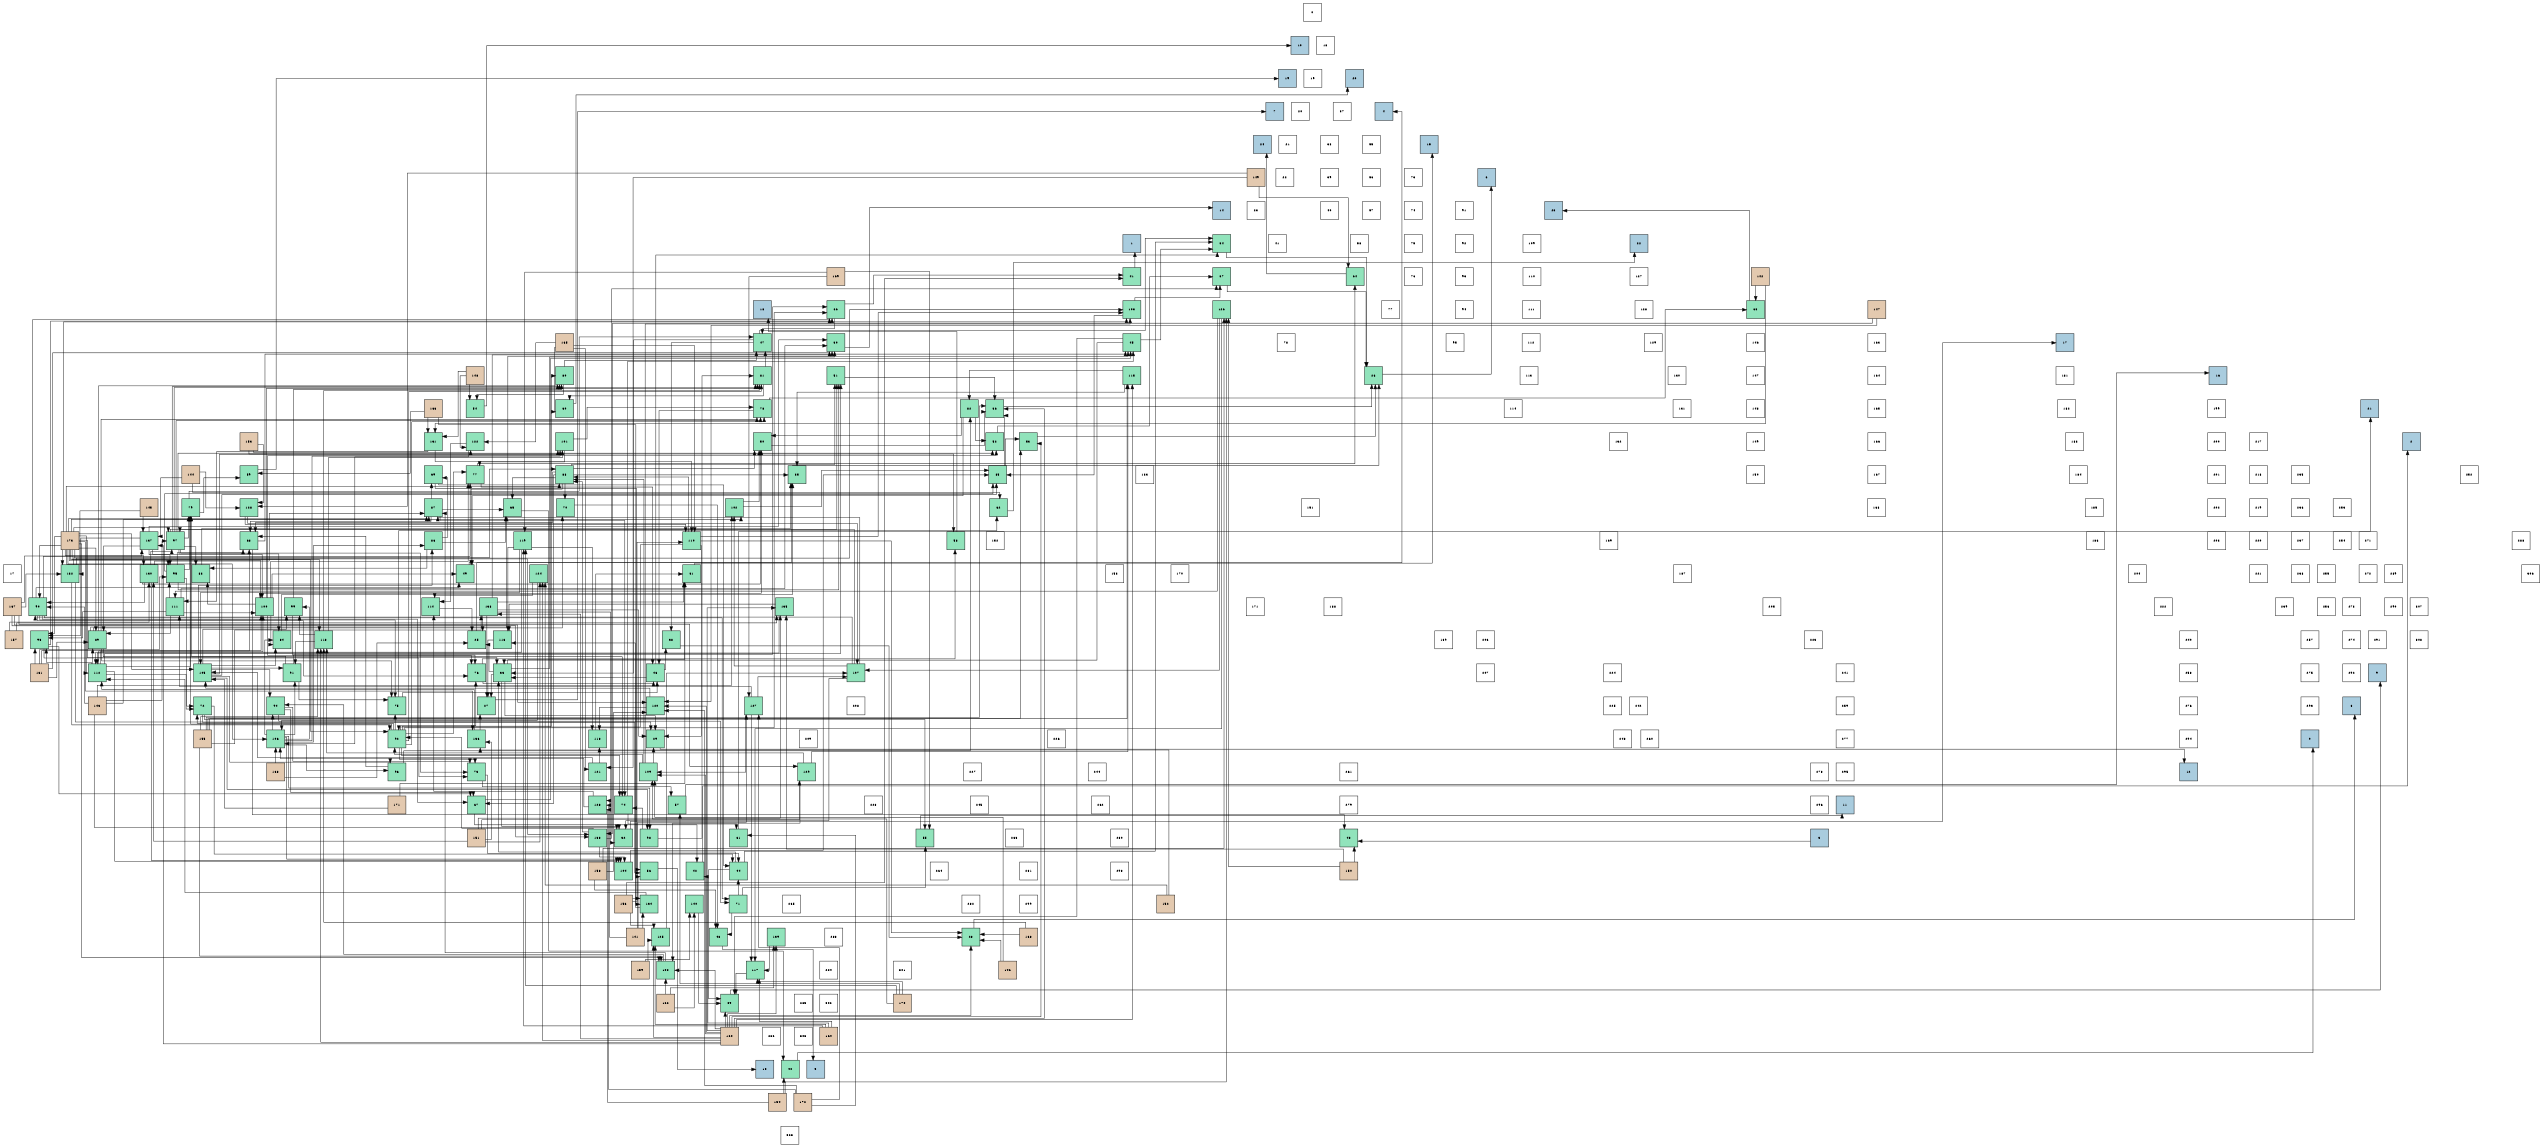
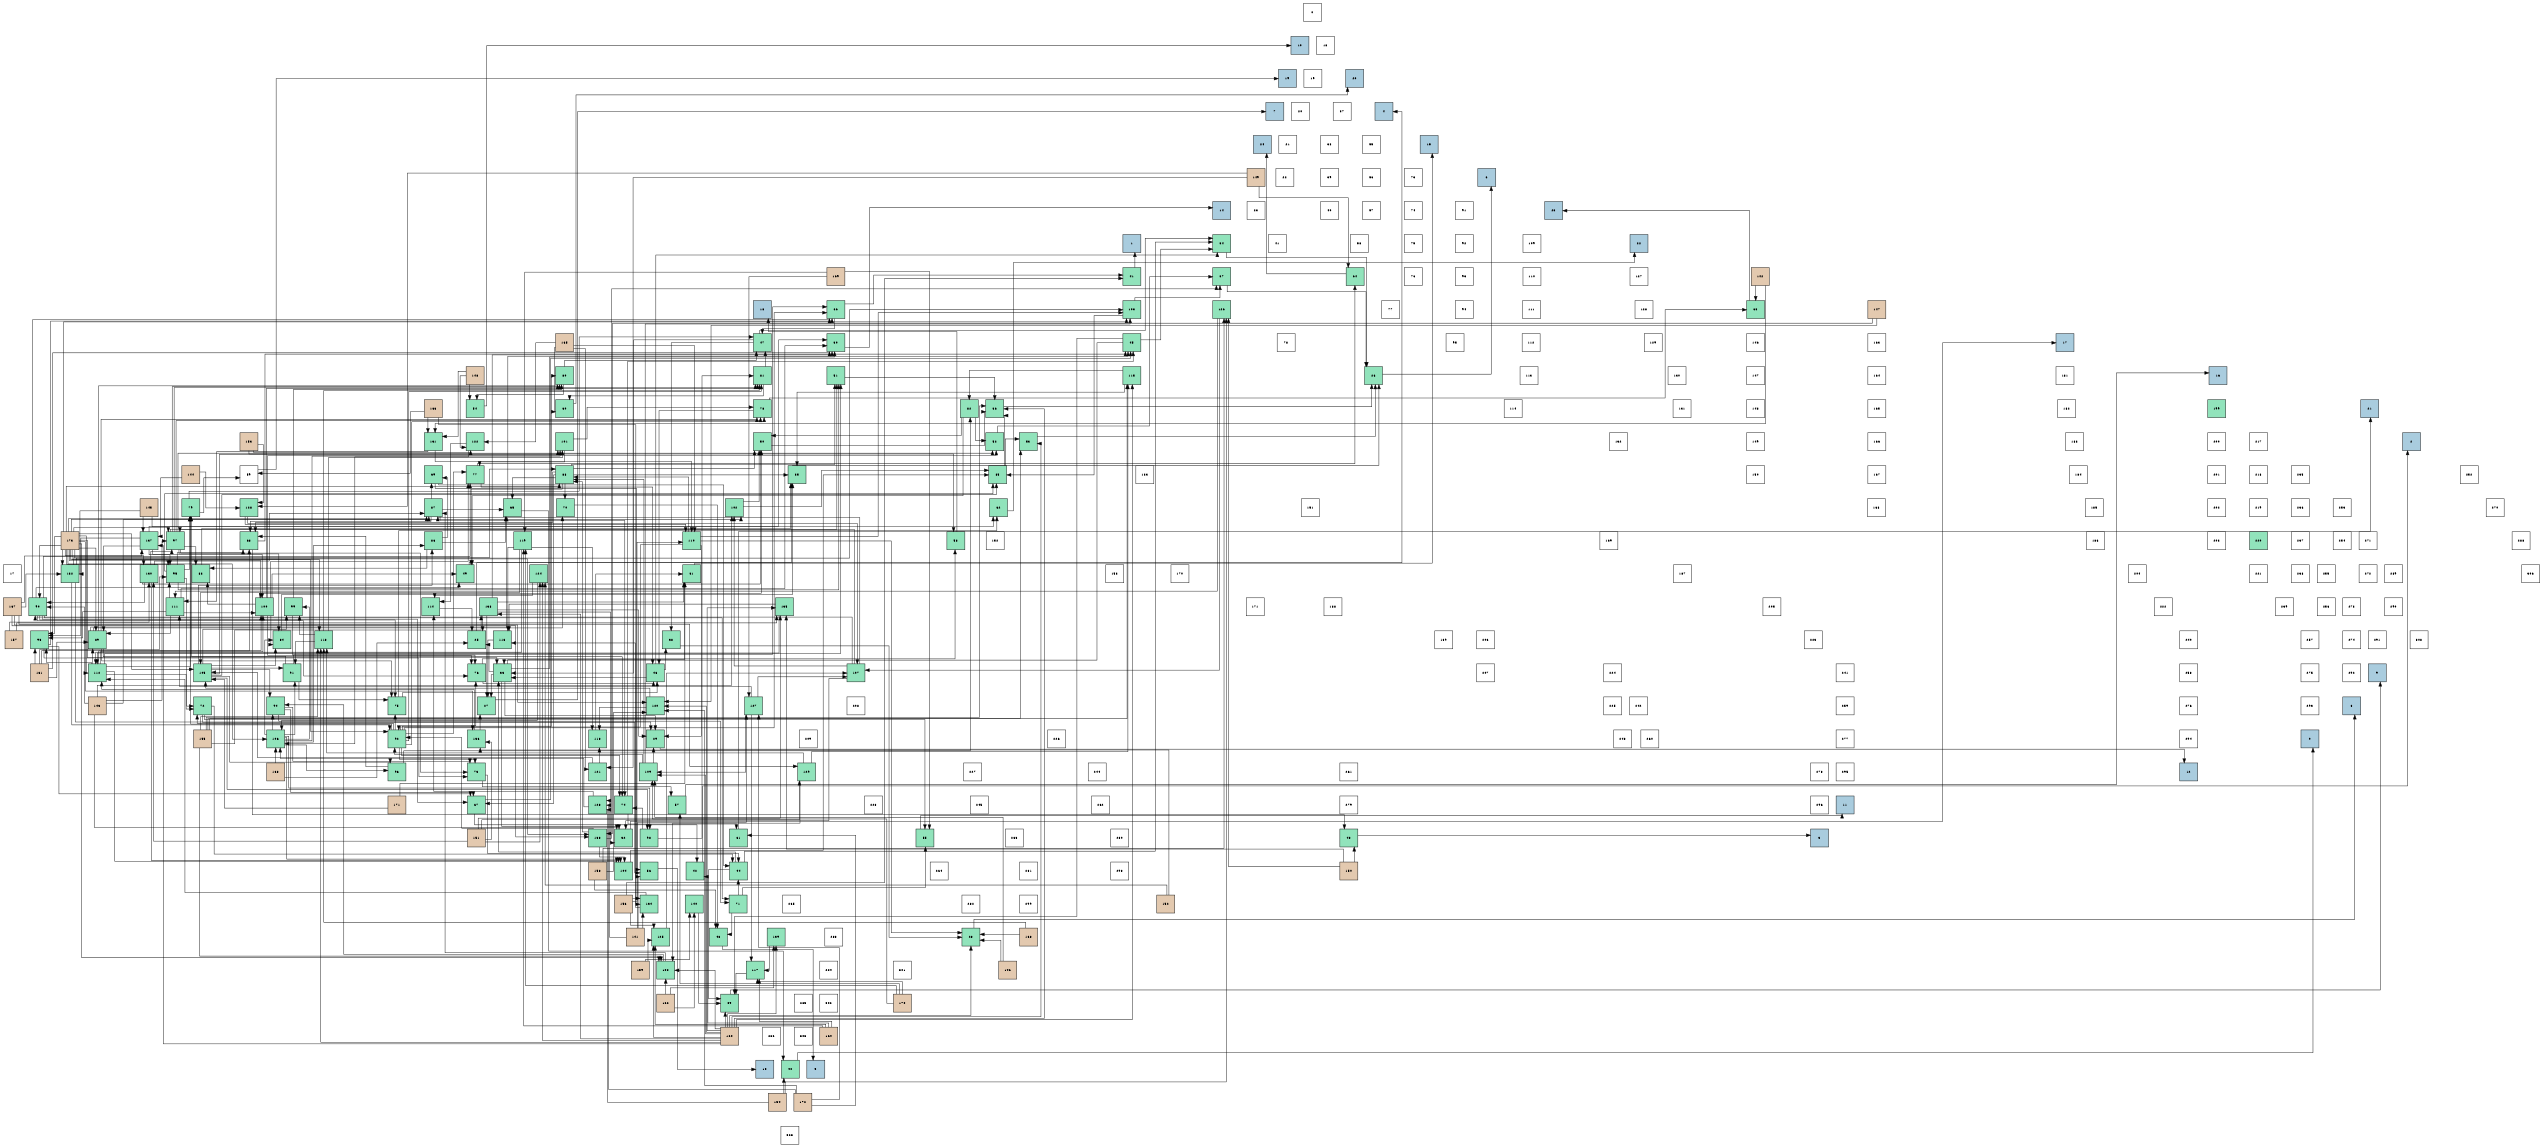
(2217, 409) -> (2217, 409)
(249, 475) -> (249, 475)
(593, 492) -> (571, 527)
none -> (2495, 508)
(188, 532) -> none
(2259, 541) -> (2259, 541)
(2419, 607) -> none
(1107, 729) -> none
(1586, 841) -> (1582, 835)
